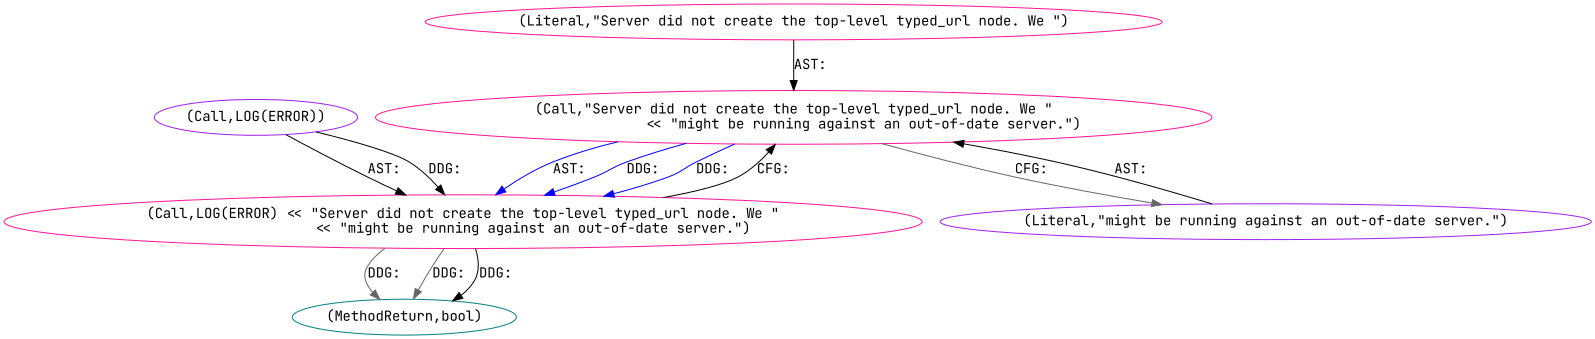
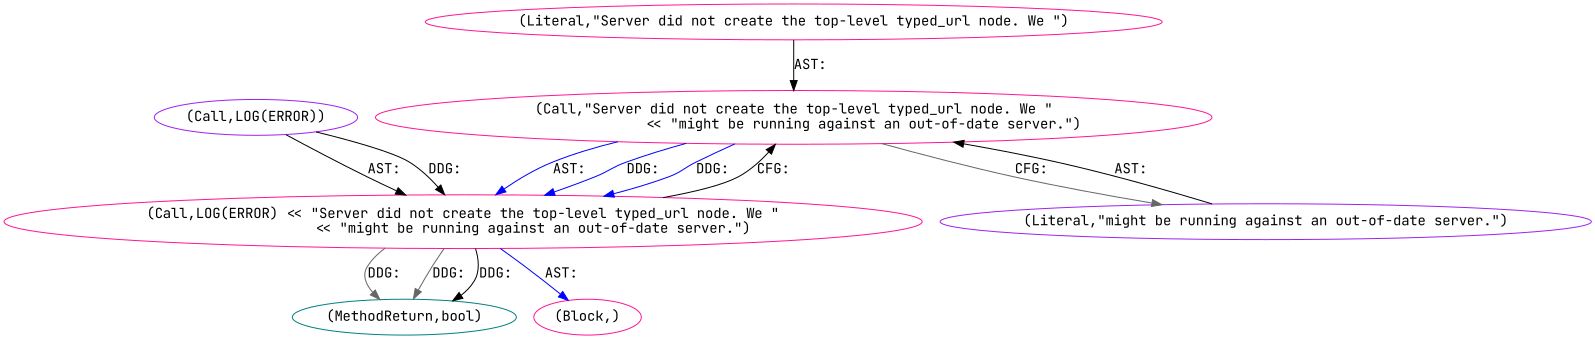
none -> (588, 317)
